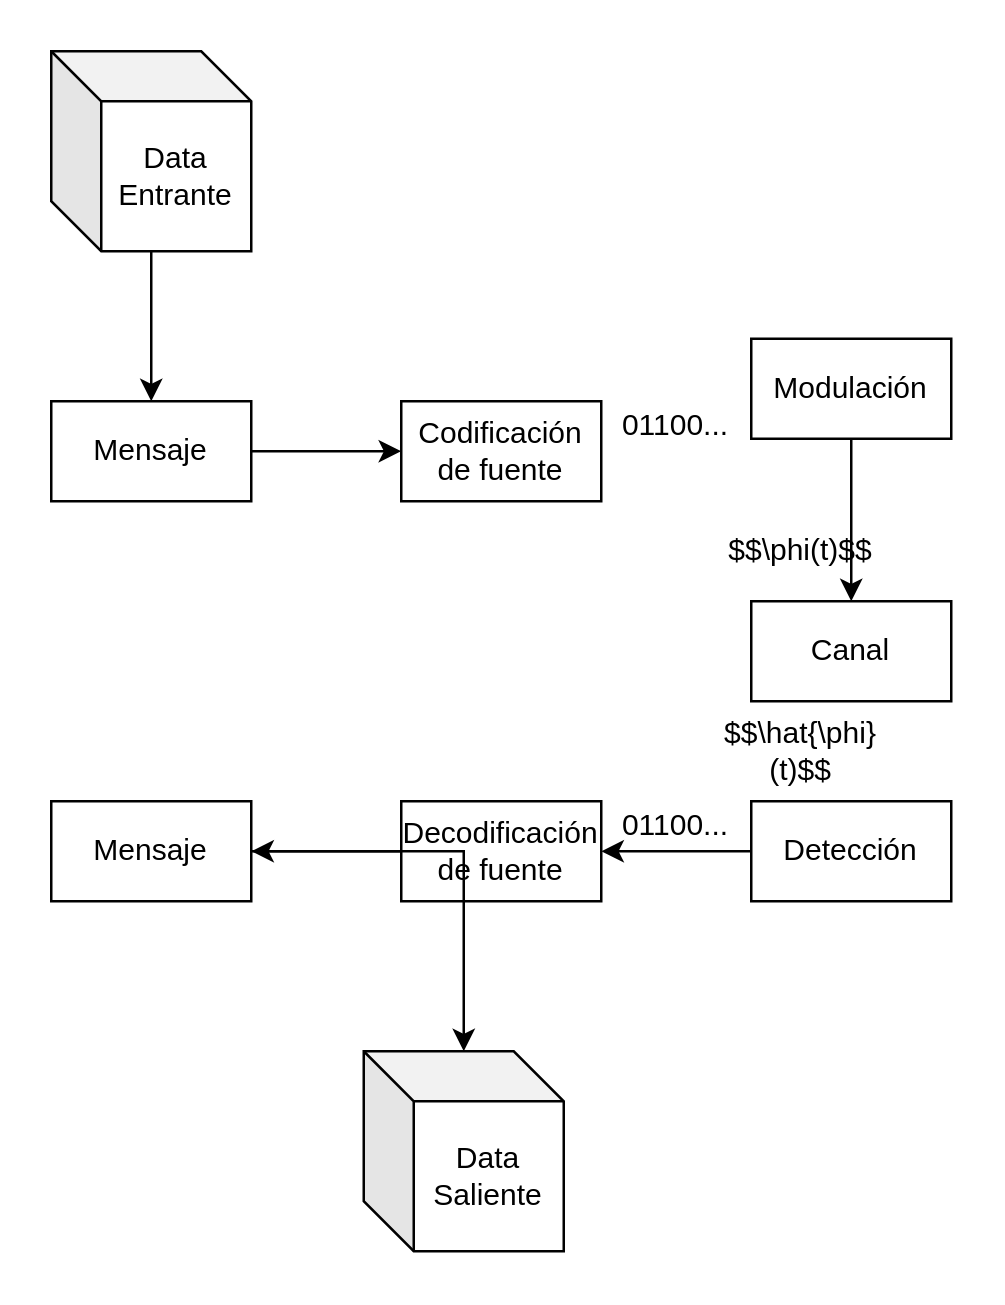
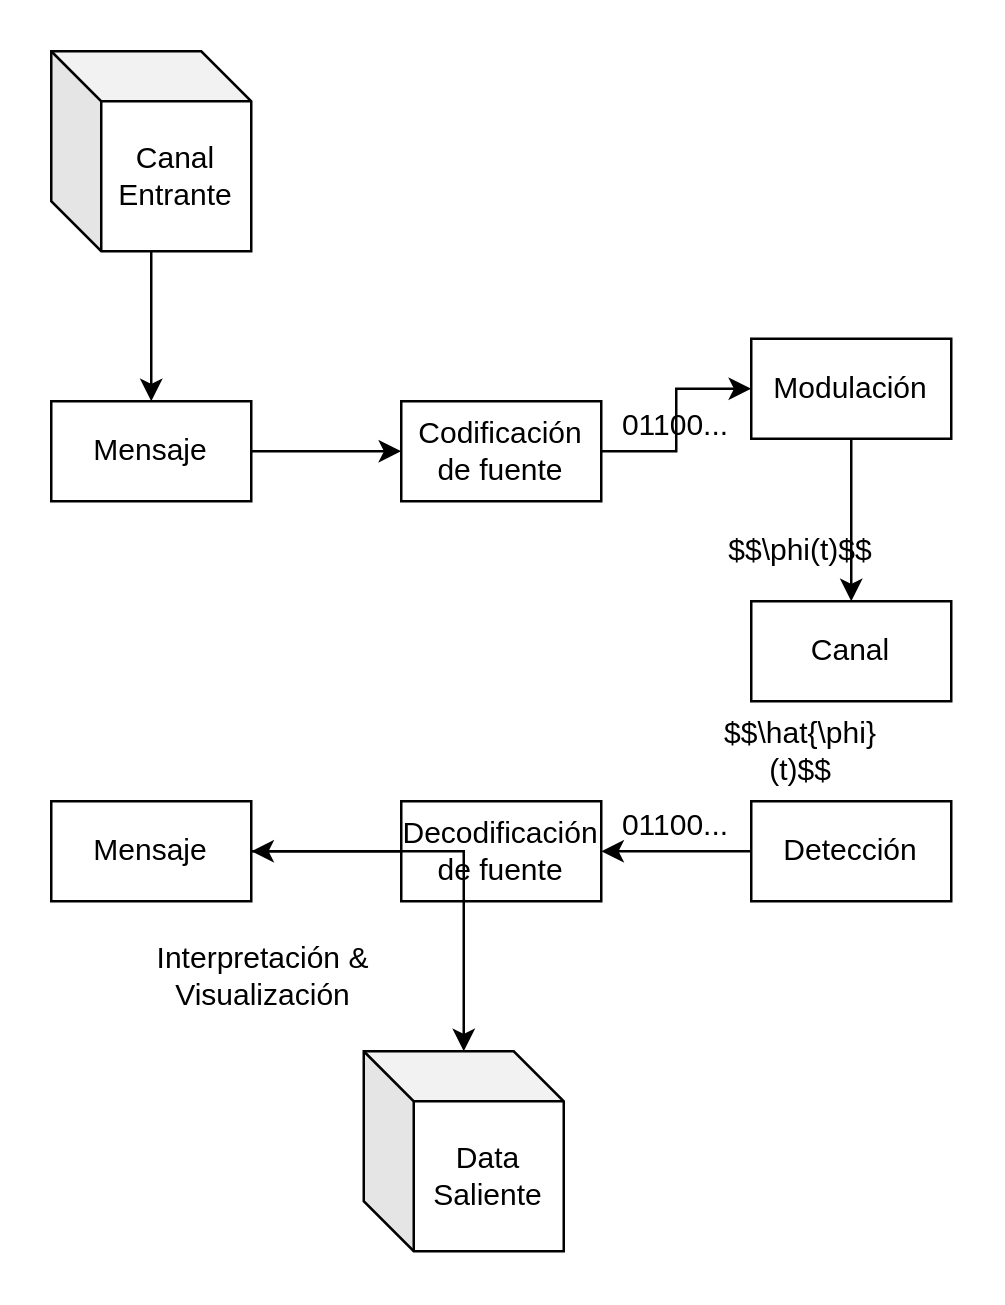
(176, 176) -> (176, 176)
none -> (676, 428)
none -> (264, 976)
